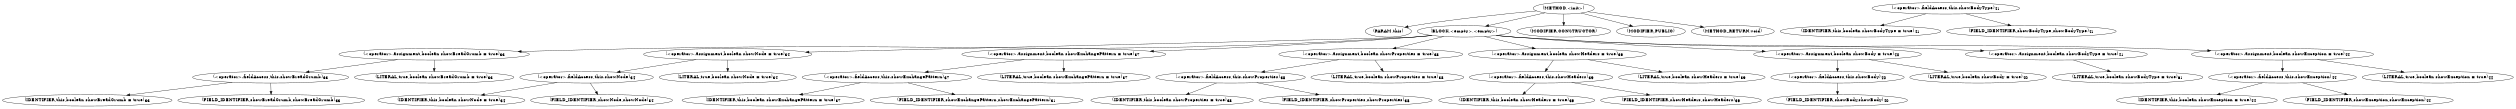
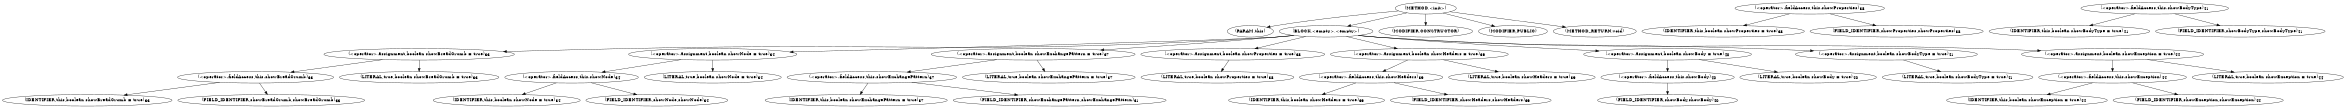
(1302, 66) -> none
(2180, 77) -> (2010, 77)
